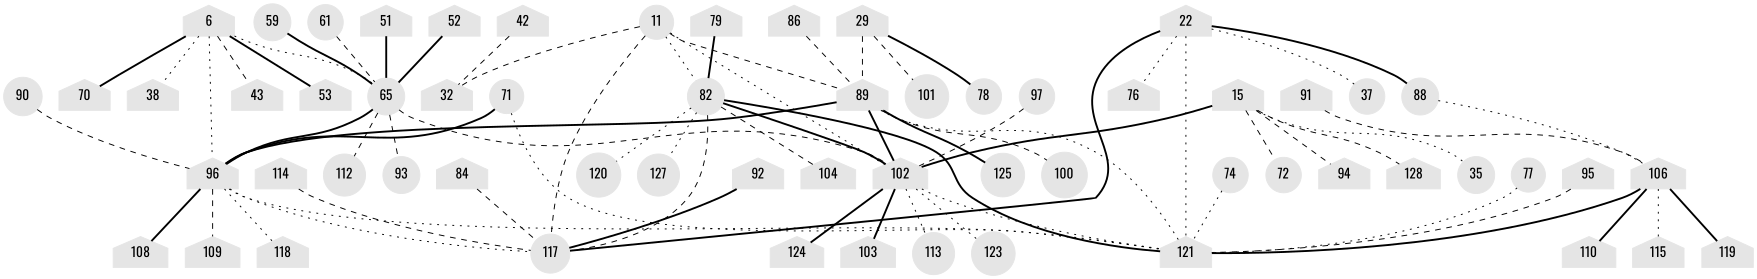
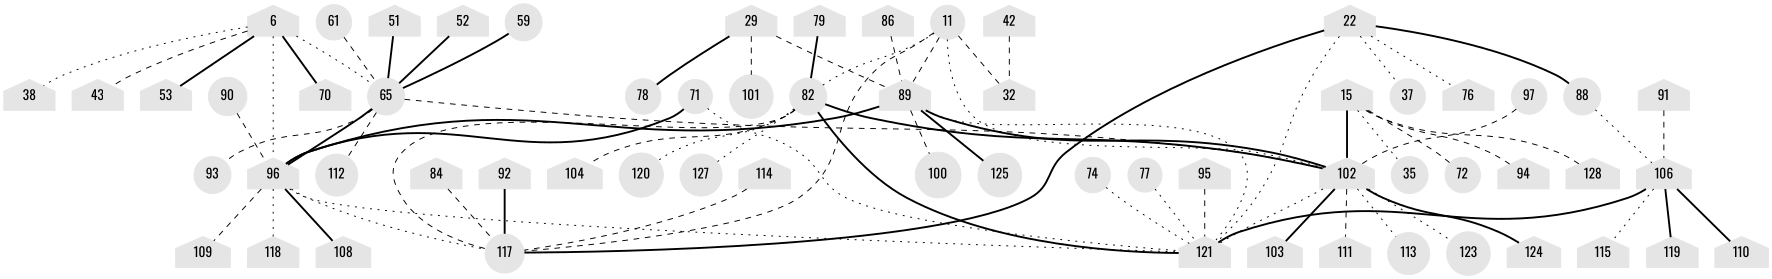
none -> (1345, 254)
